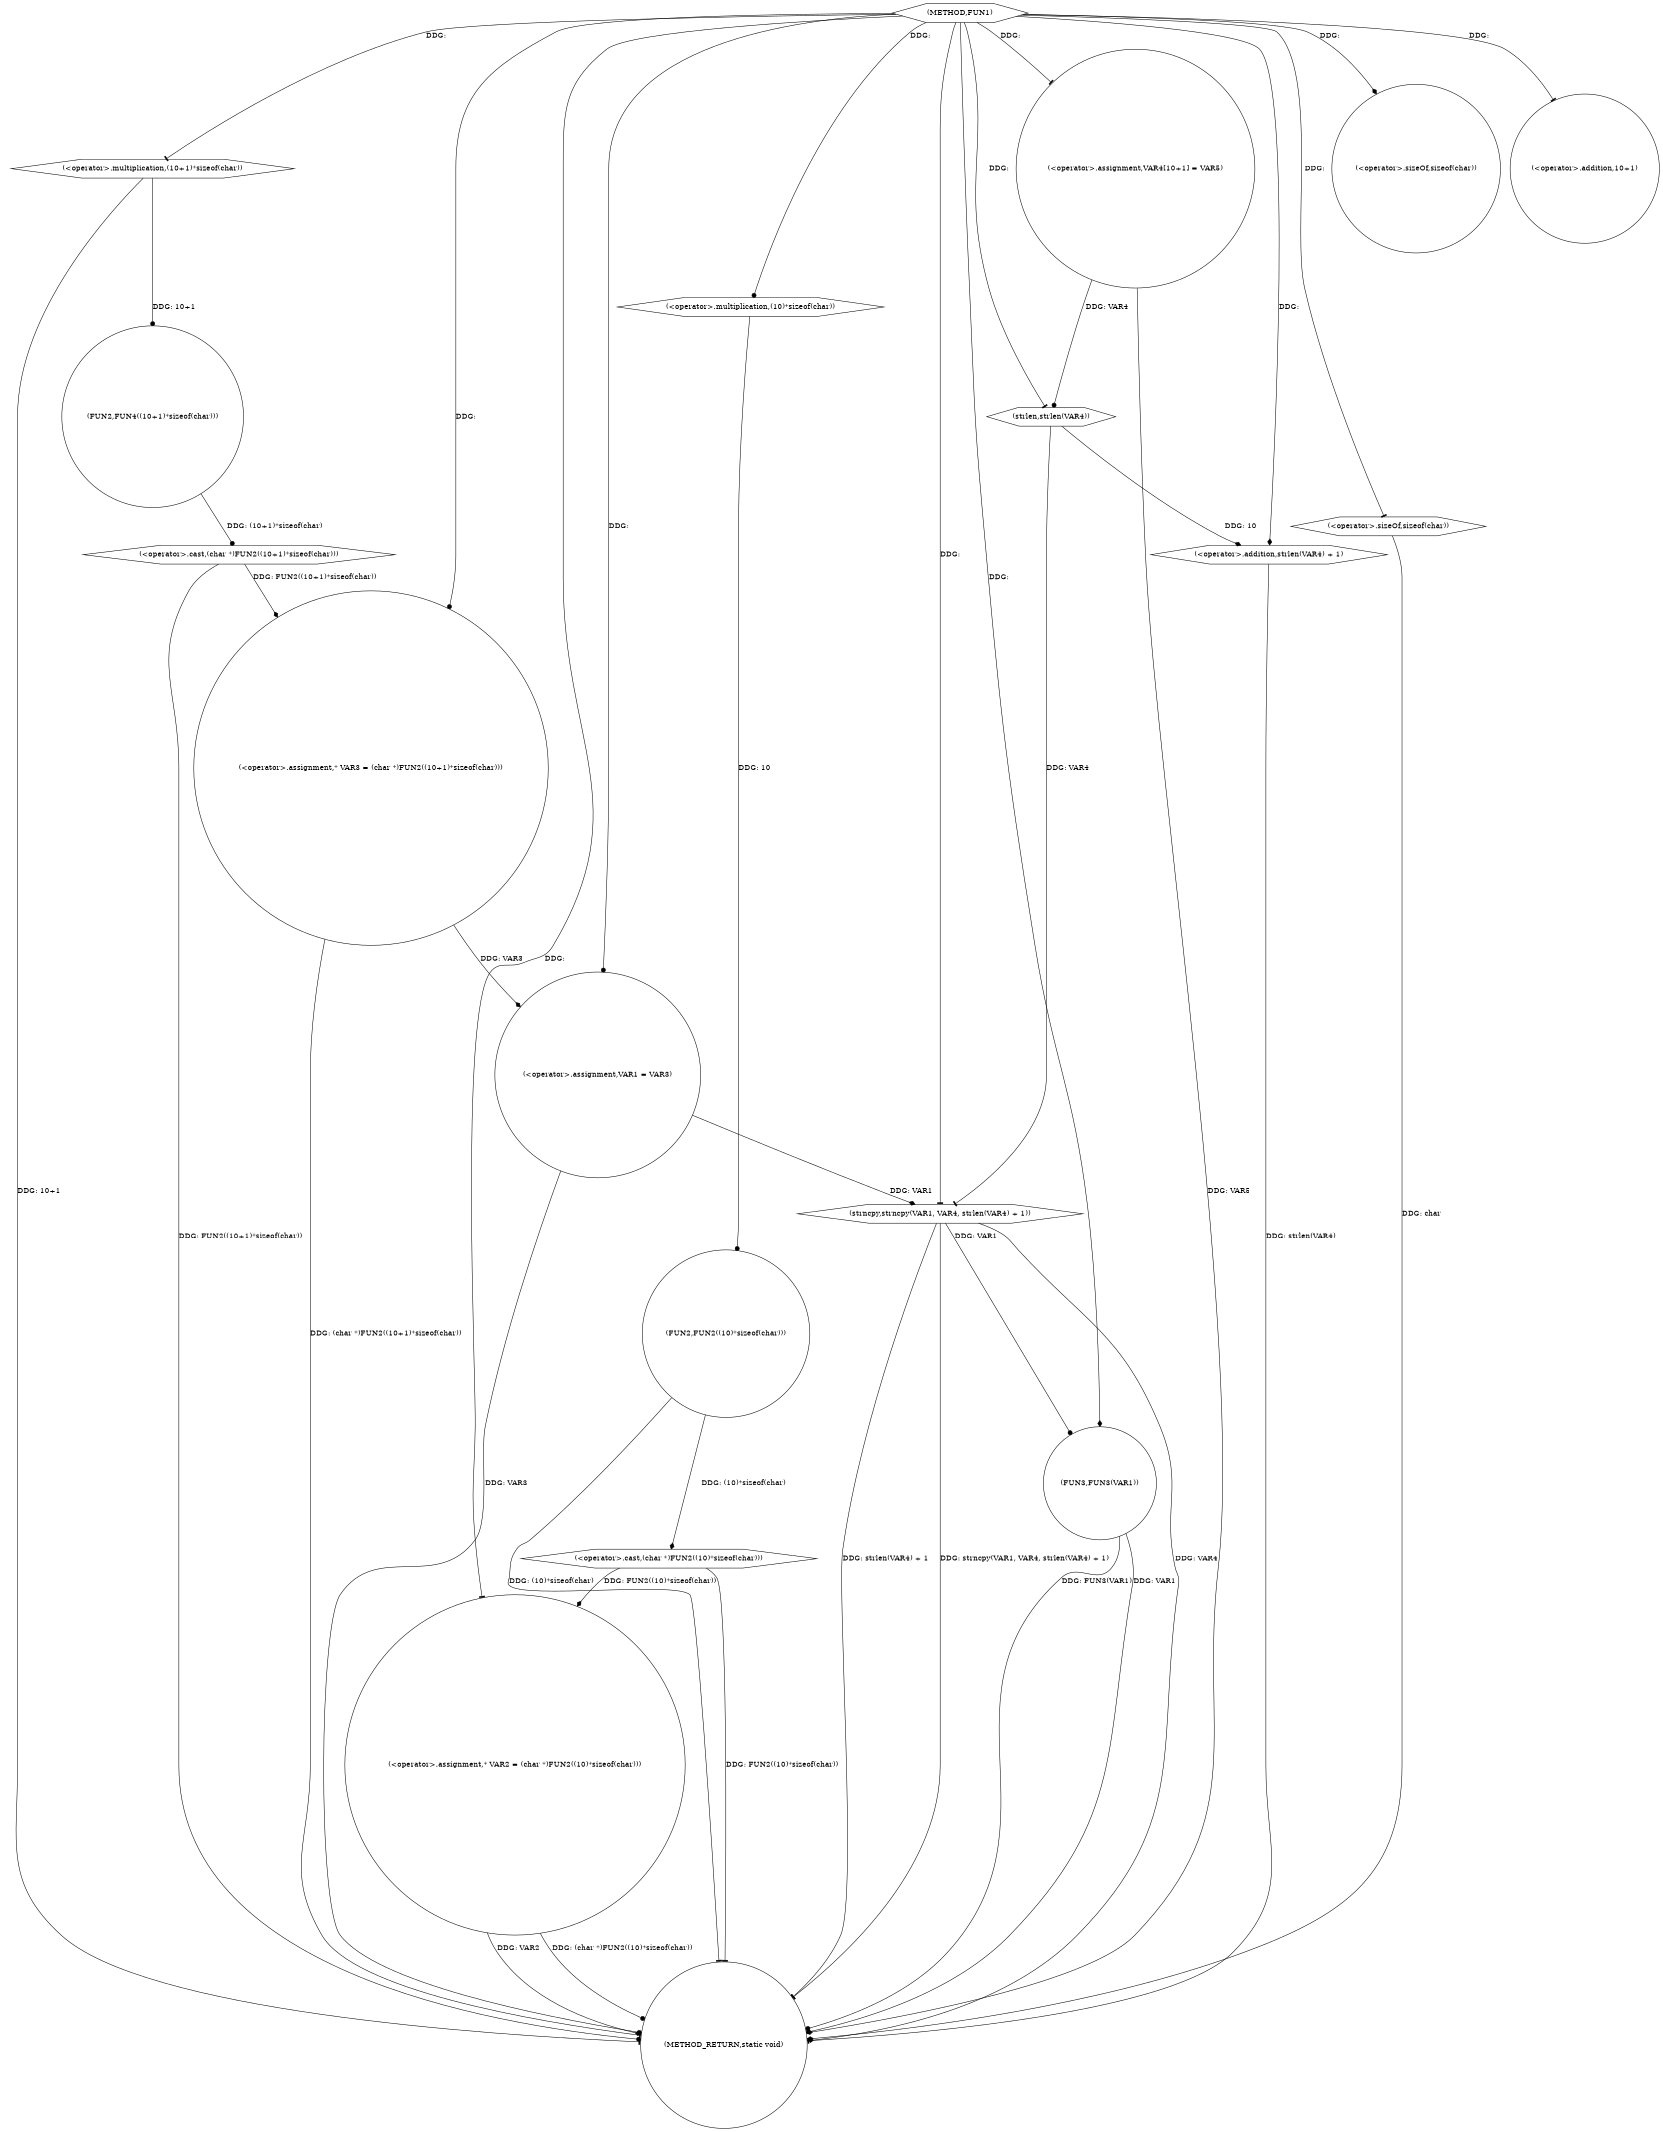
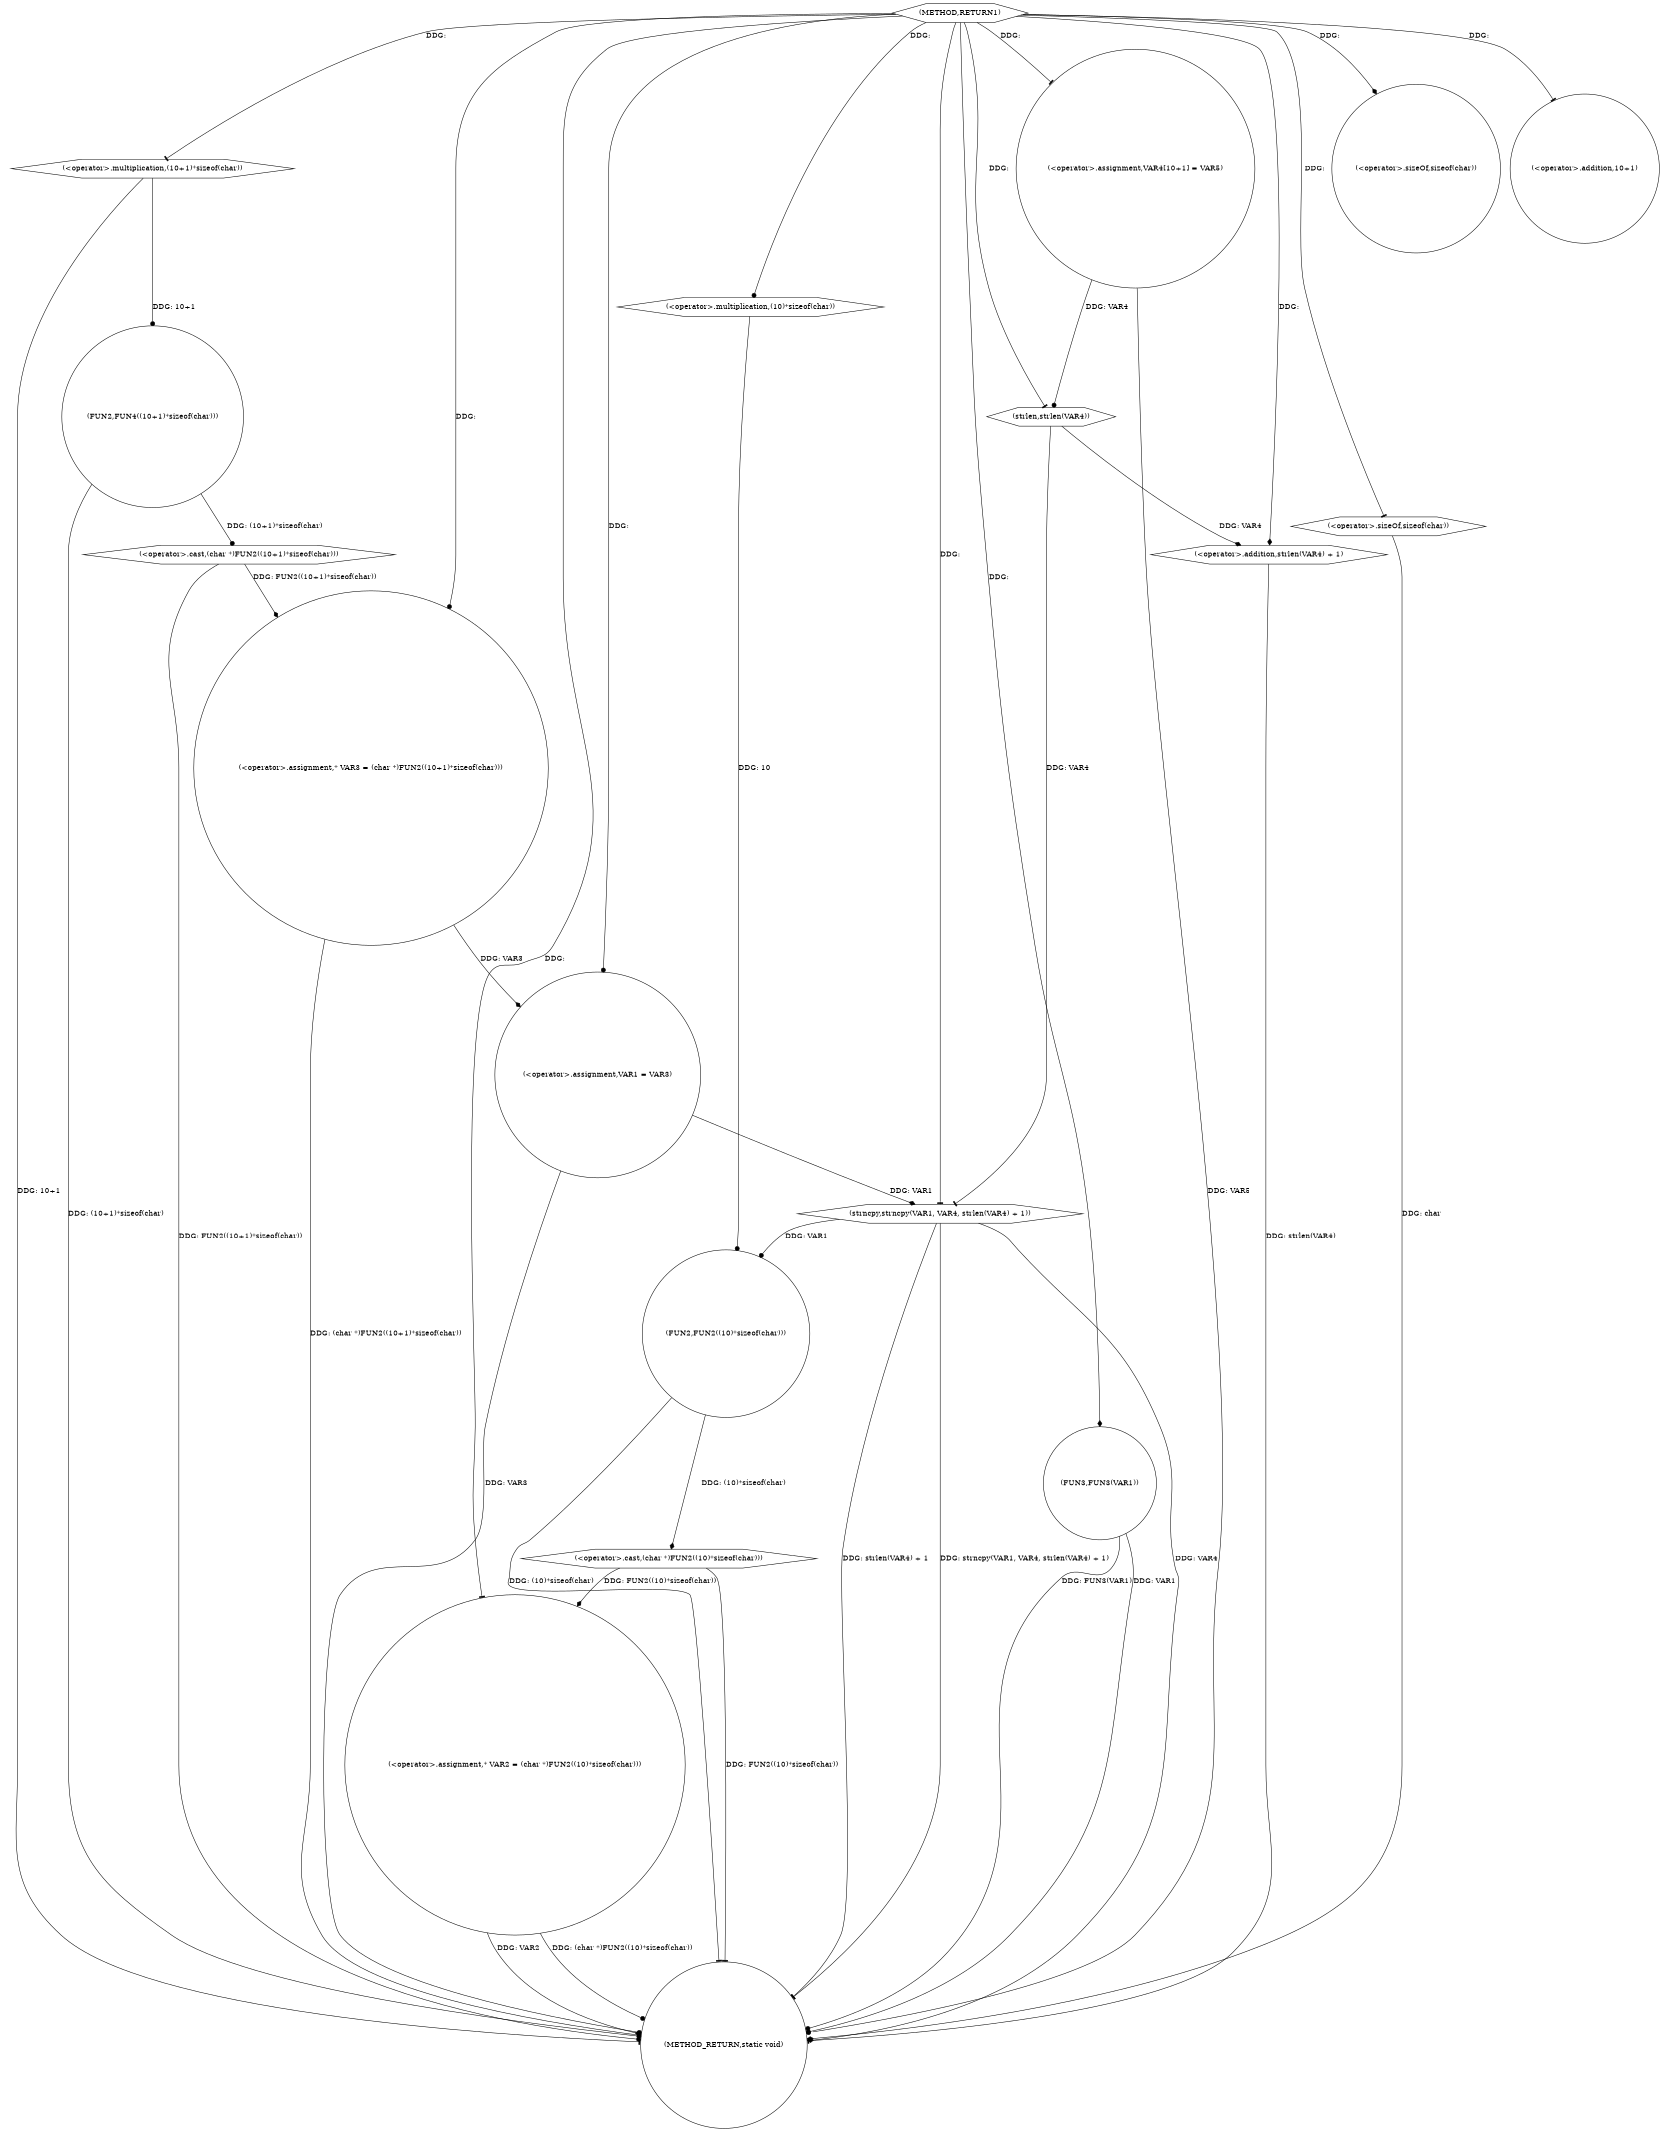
(960, 13) -> (960, 13)
(1241, 526) -> (1241, 526)
(1215, 1291) -> (1215, 1291)
(1007, 1327) -> (797, 1228)
none -> (68, 1467)
